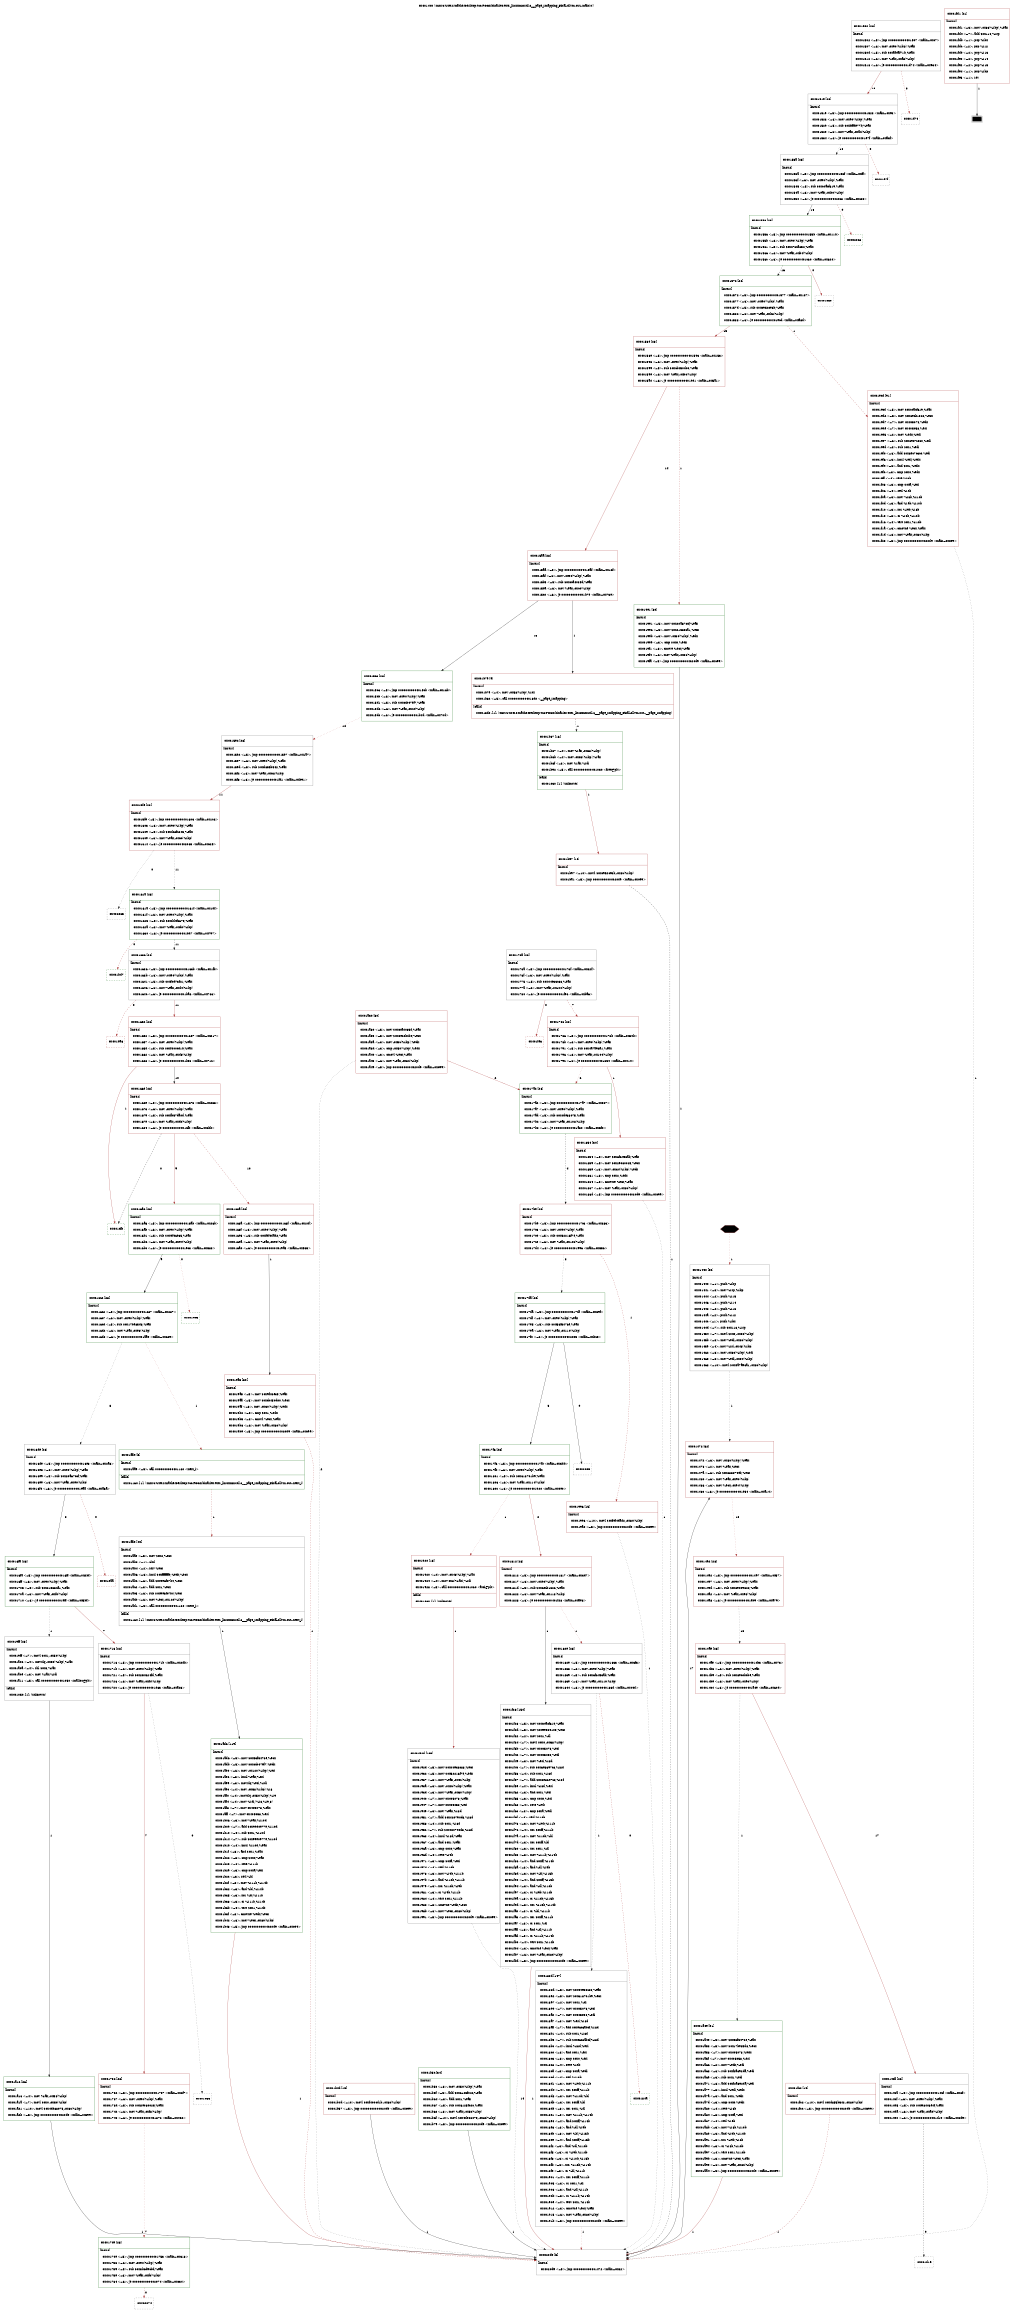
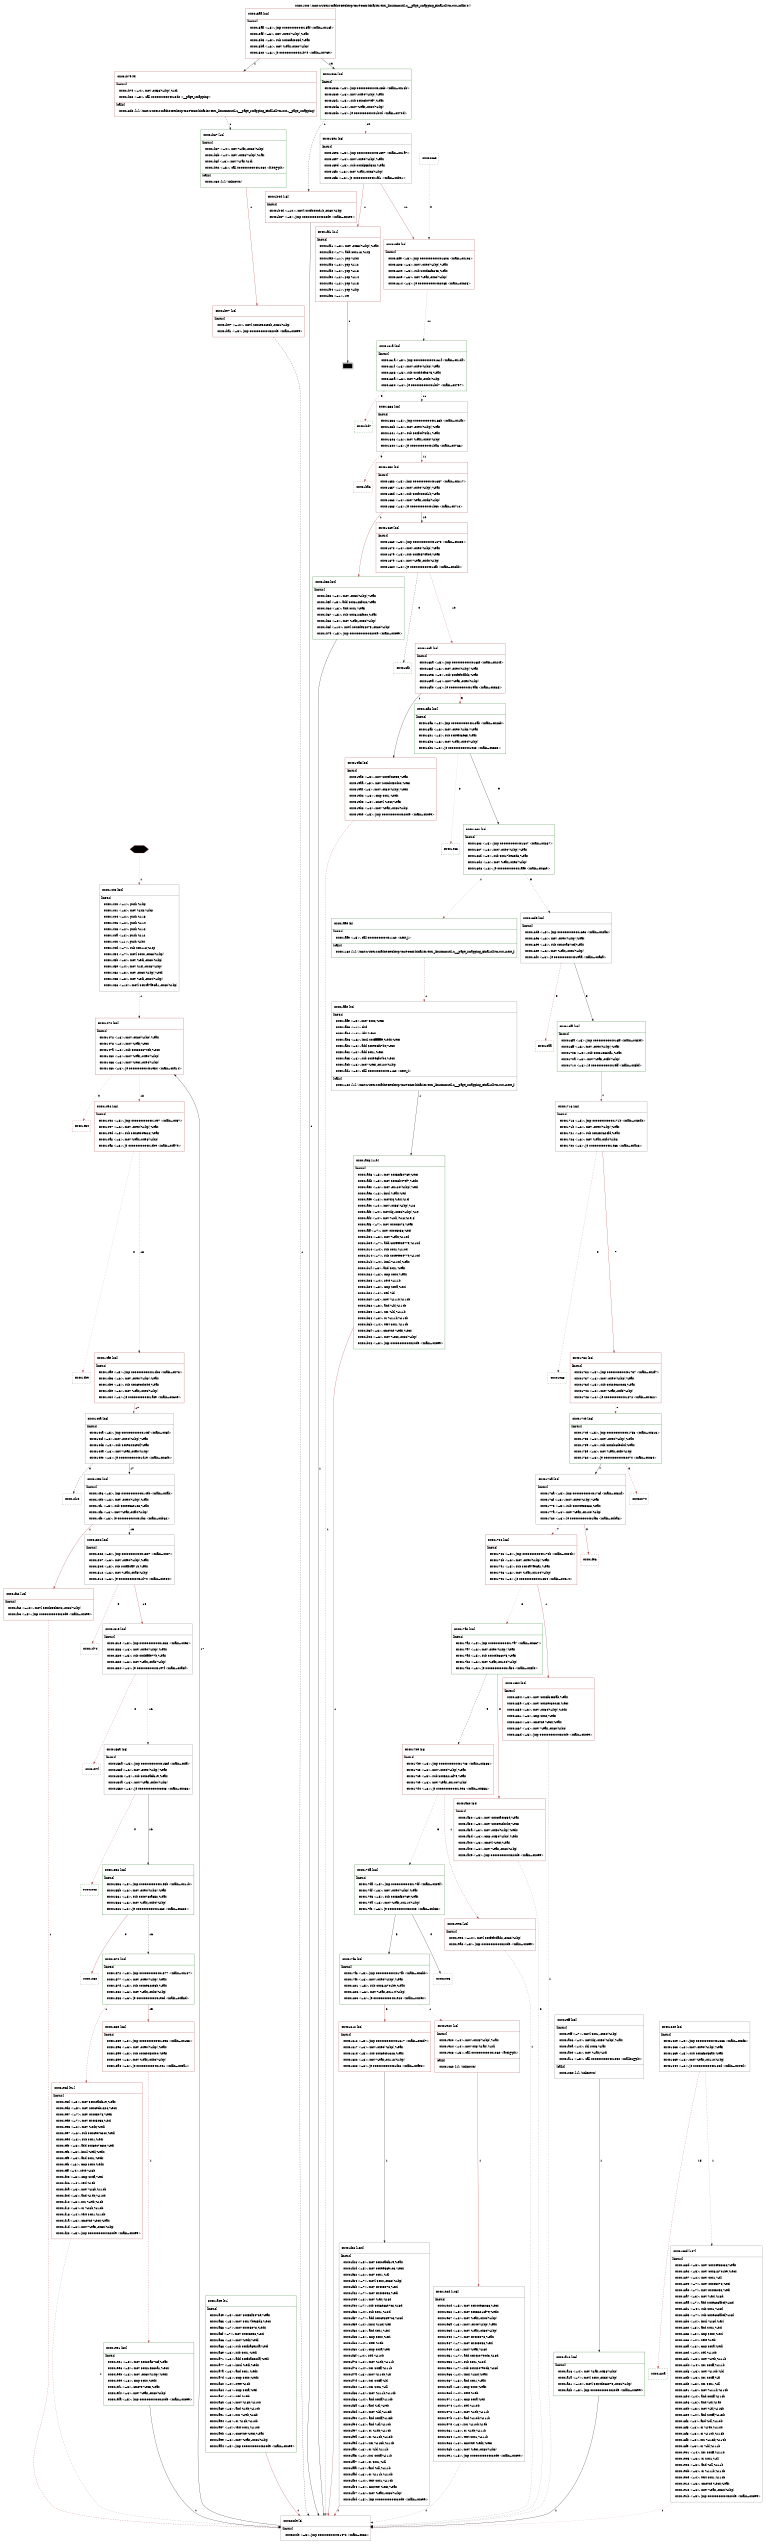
none -> (310, 152)
none -> (361, 204)
(626, 468) -> none
(135, 877) -> (429, 201)
(483, 1075) -> (498, 1735)
none -> (81, 1126)
(109, 1141) -> (365, 541)
(174, 1168) -> (460, 698)
none -> (81, 1378)
none -> (599, 1468)
none -> (129, 1499)
(49, 1620) -> none
(571, 1624) -> none
(630, 1836) -> (699, 2161)
(739, 1856) -> none
(522, 2099) -> (426, 2510)
